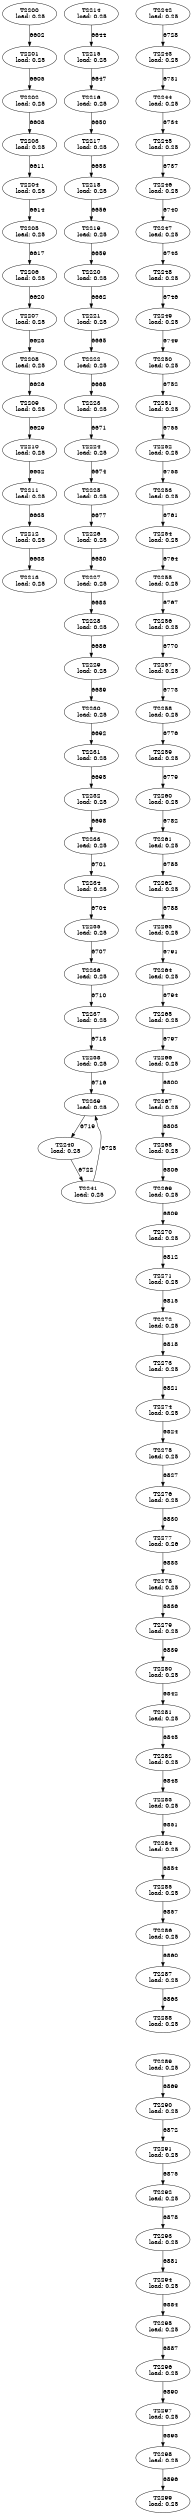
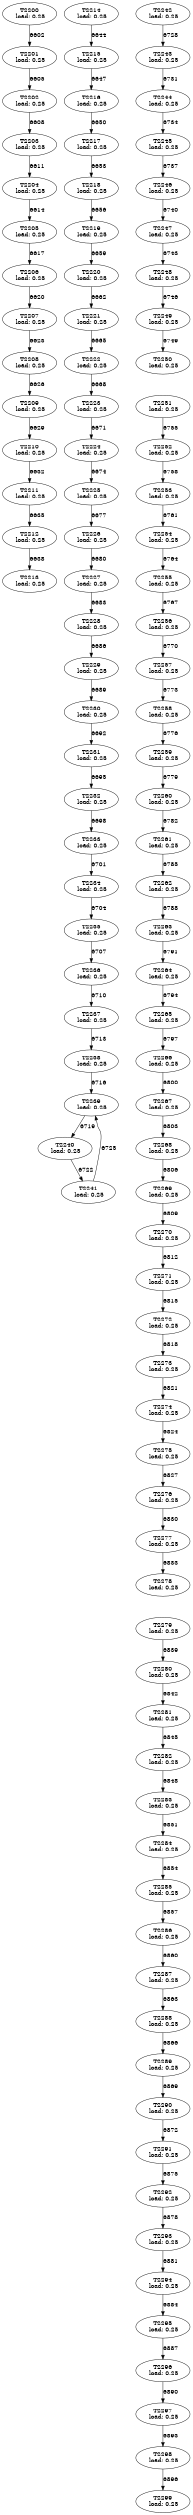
(163, 383) -> none
(163, 1541) -> (163, 1541)
(163, 1605) -> none
none -> (163, 2041)
